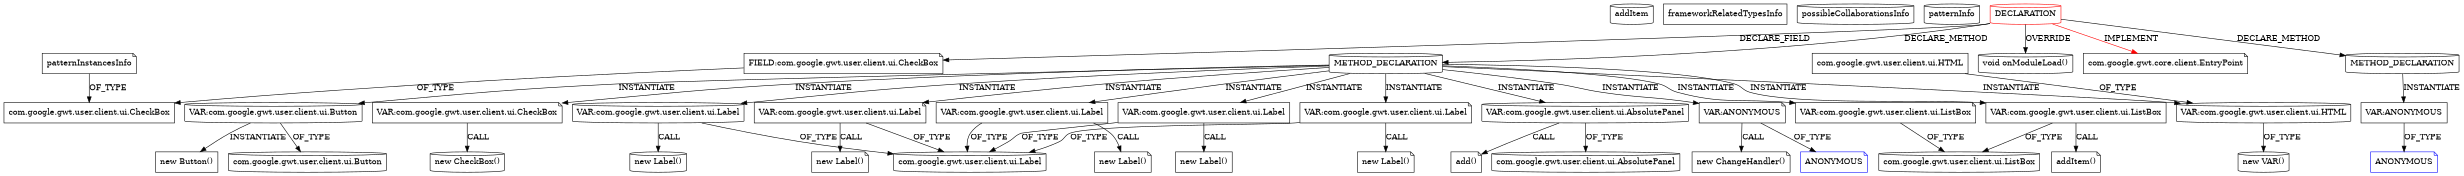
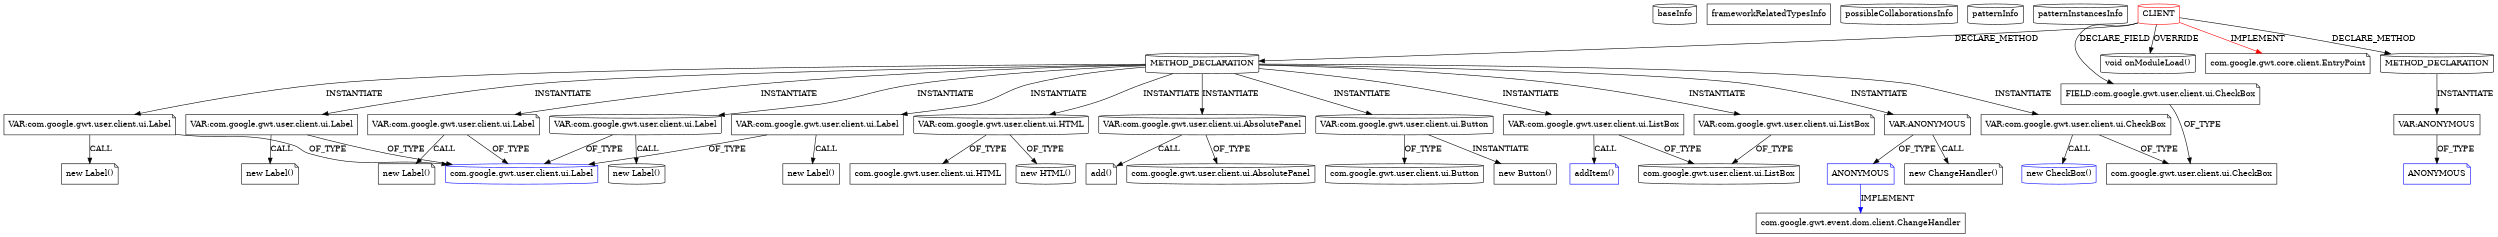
(1632, 14) -> (1675, 14)
(2026, 14) -> (2159, 14)
(89, 63) -> (2081, 14)
(89, 85) -> (2131, 148)
(2076, 88) -> (967, 148)
(467, 162) -> (2059, 174)
(970, 162) -> (522, 174)
(2076, 162) -> (1594, 174)
(2264, 162) -> (1046, 174)
none -> (1861, 223)
